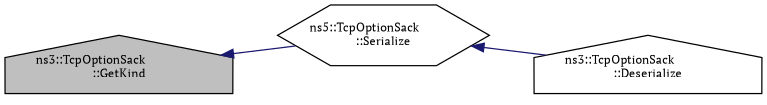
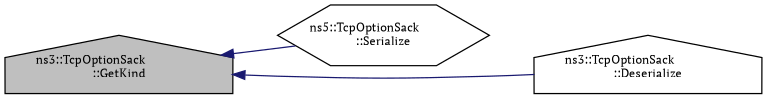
(515, 51) -> (390, 78)
